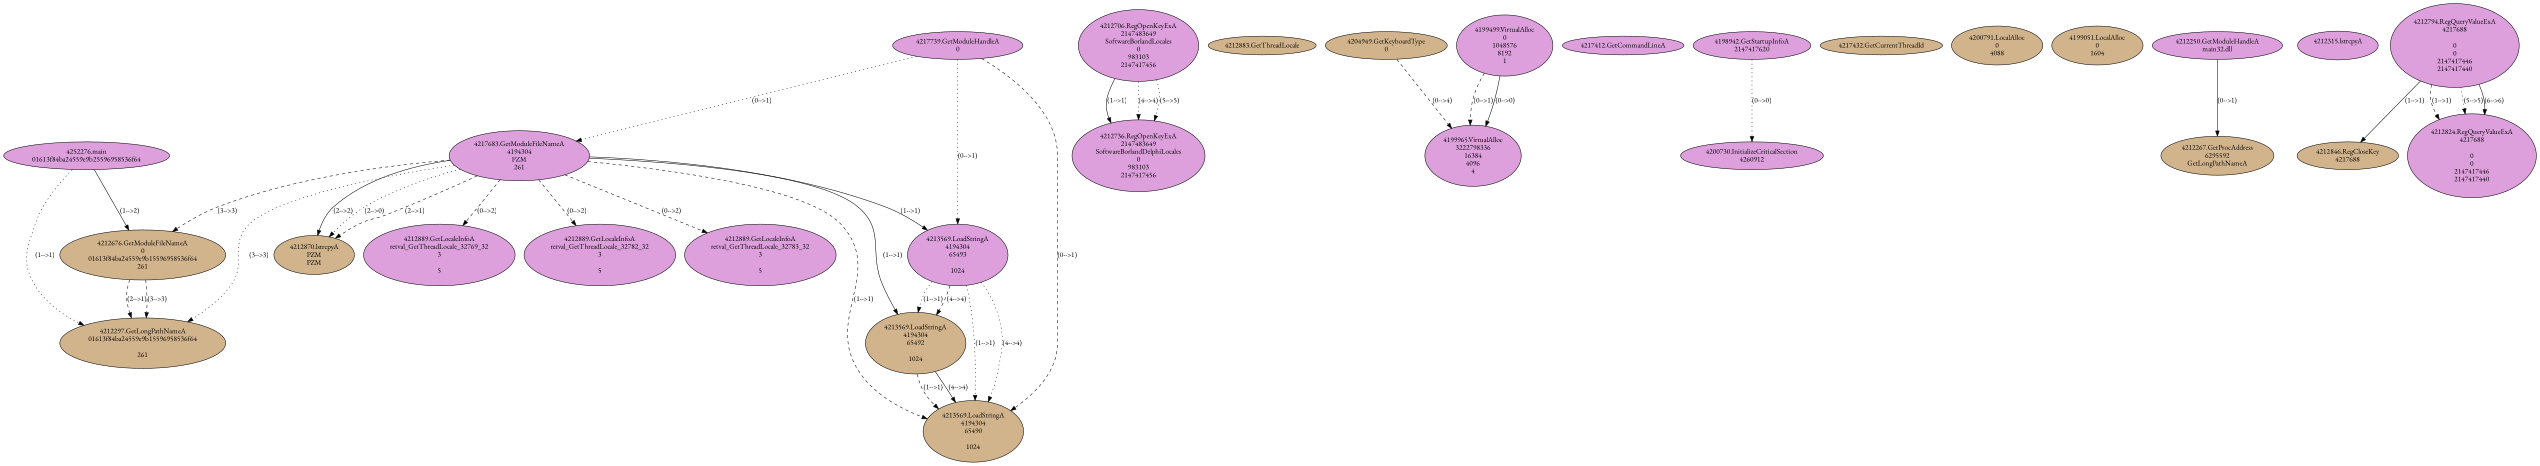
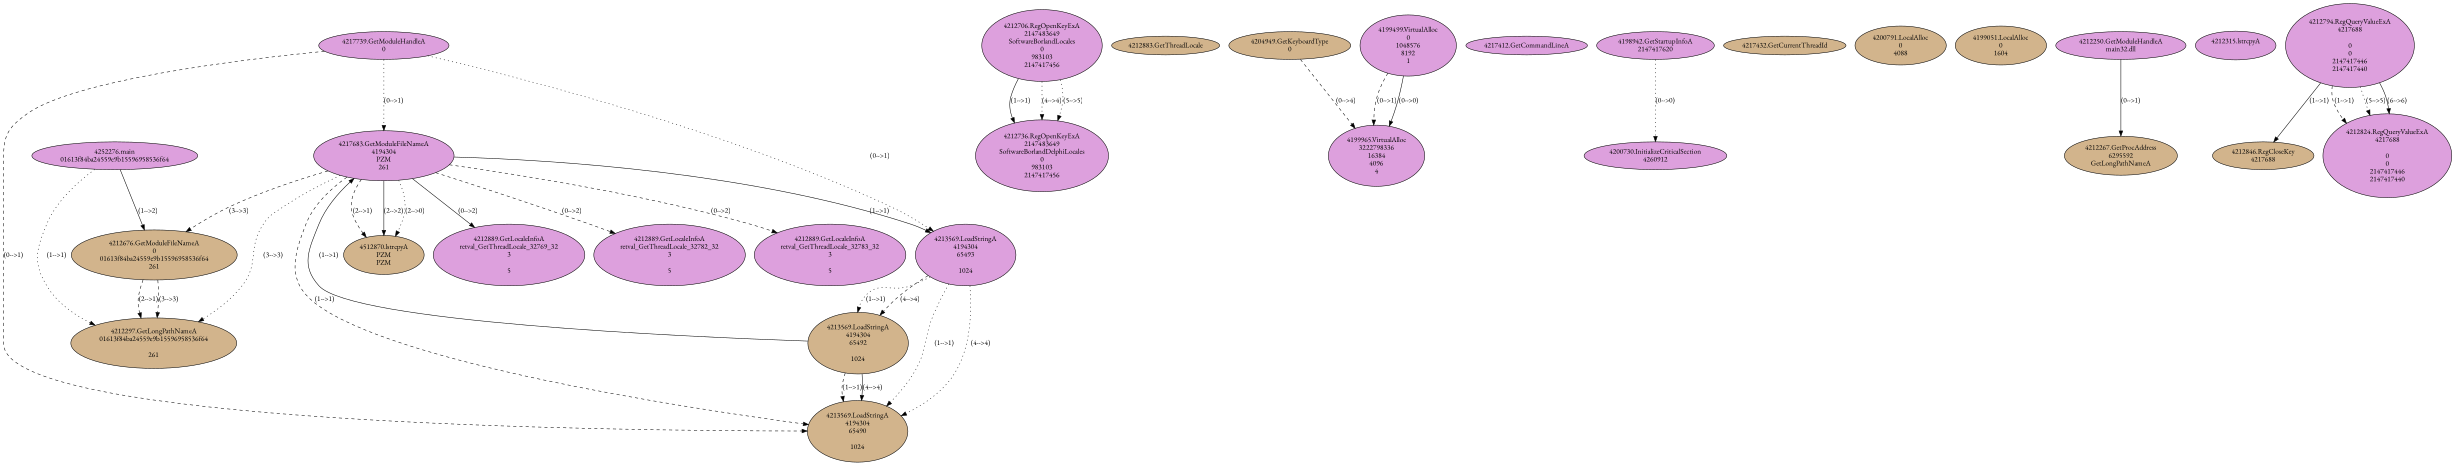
(87, 156) -> (115, 156)
(837, 195) -> (502, 323)
(483, 201) -> (441, 201)
(314, 255) -> (384, 255)
